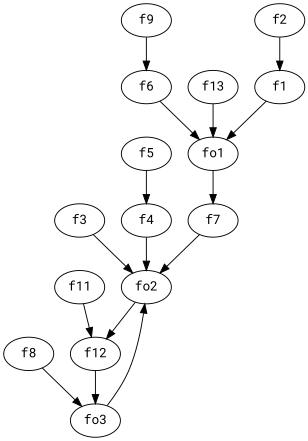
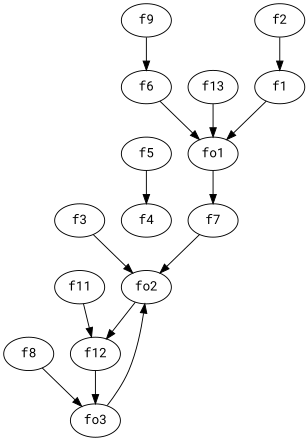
(146, 249) -> none
